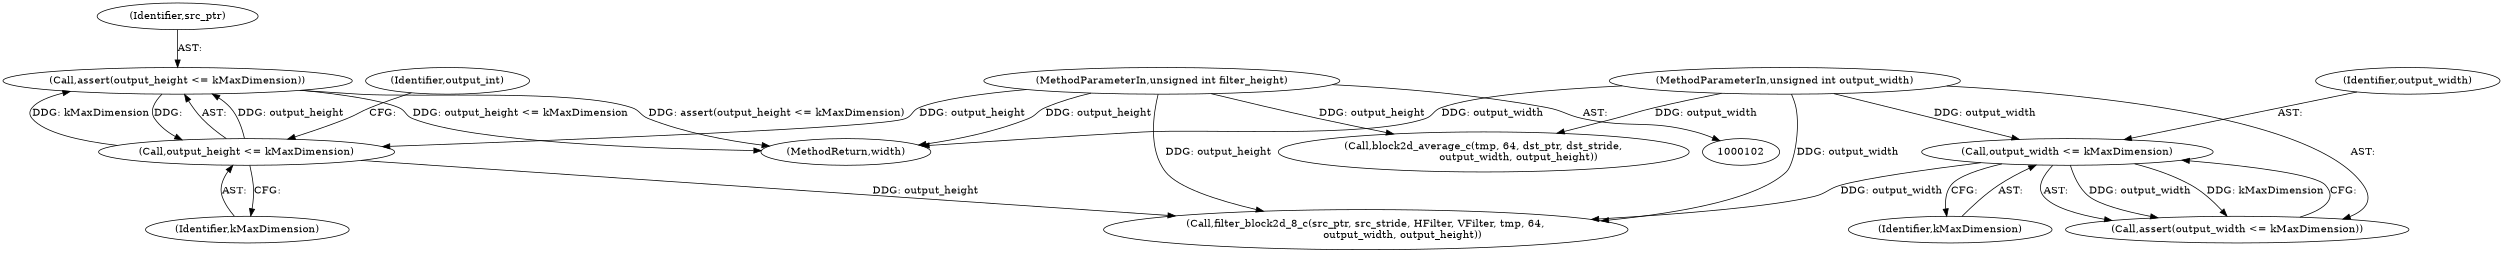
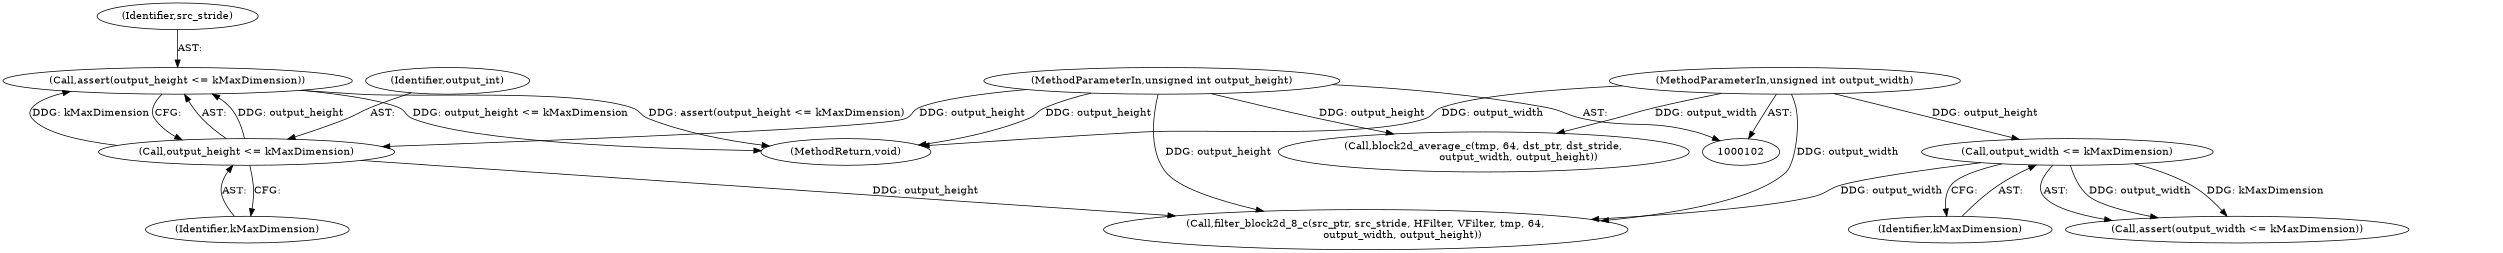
(178, 16) -> (178, 16)
(1162, 81) -> (1162, 81)
(2408, 81) -> none
(2184, 112) -> (1764, 113)
(170, 113) -> (170, 113)
(385, 113) -> (385, 113)
(1985, 113) -> (1985, 113)
(846, 152) -> (846, 152)
(2284, 172) -> none
